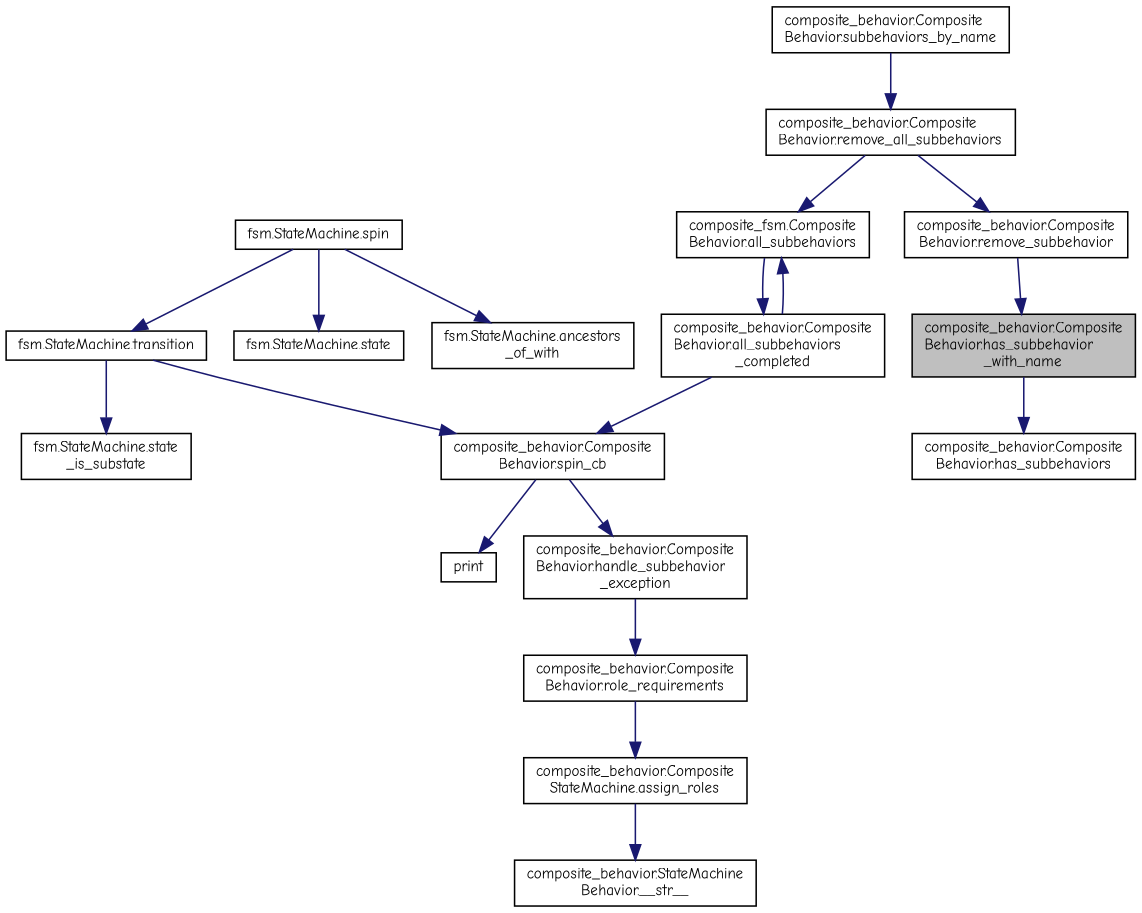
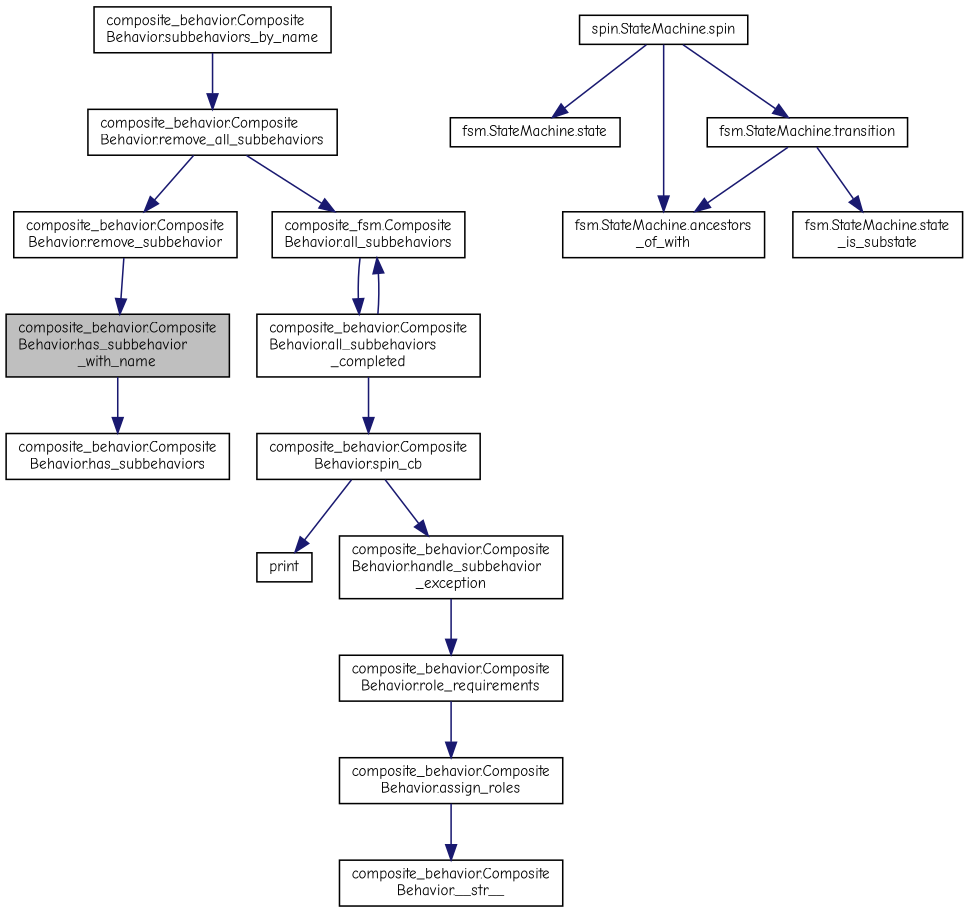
(319, 235) -> (664, 30)
(296, 396) -> (748, 175)
(635, 781) -> (451, 781)
(635, 883) -> (451, 883)
